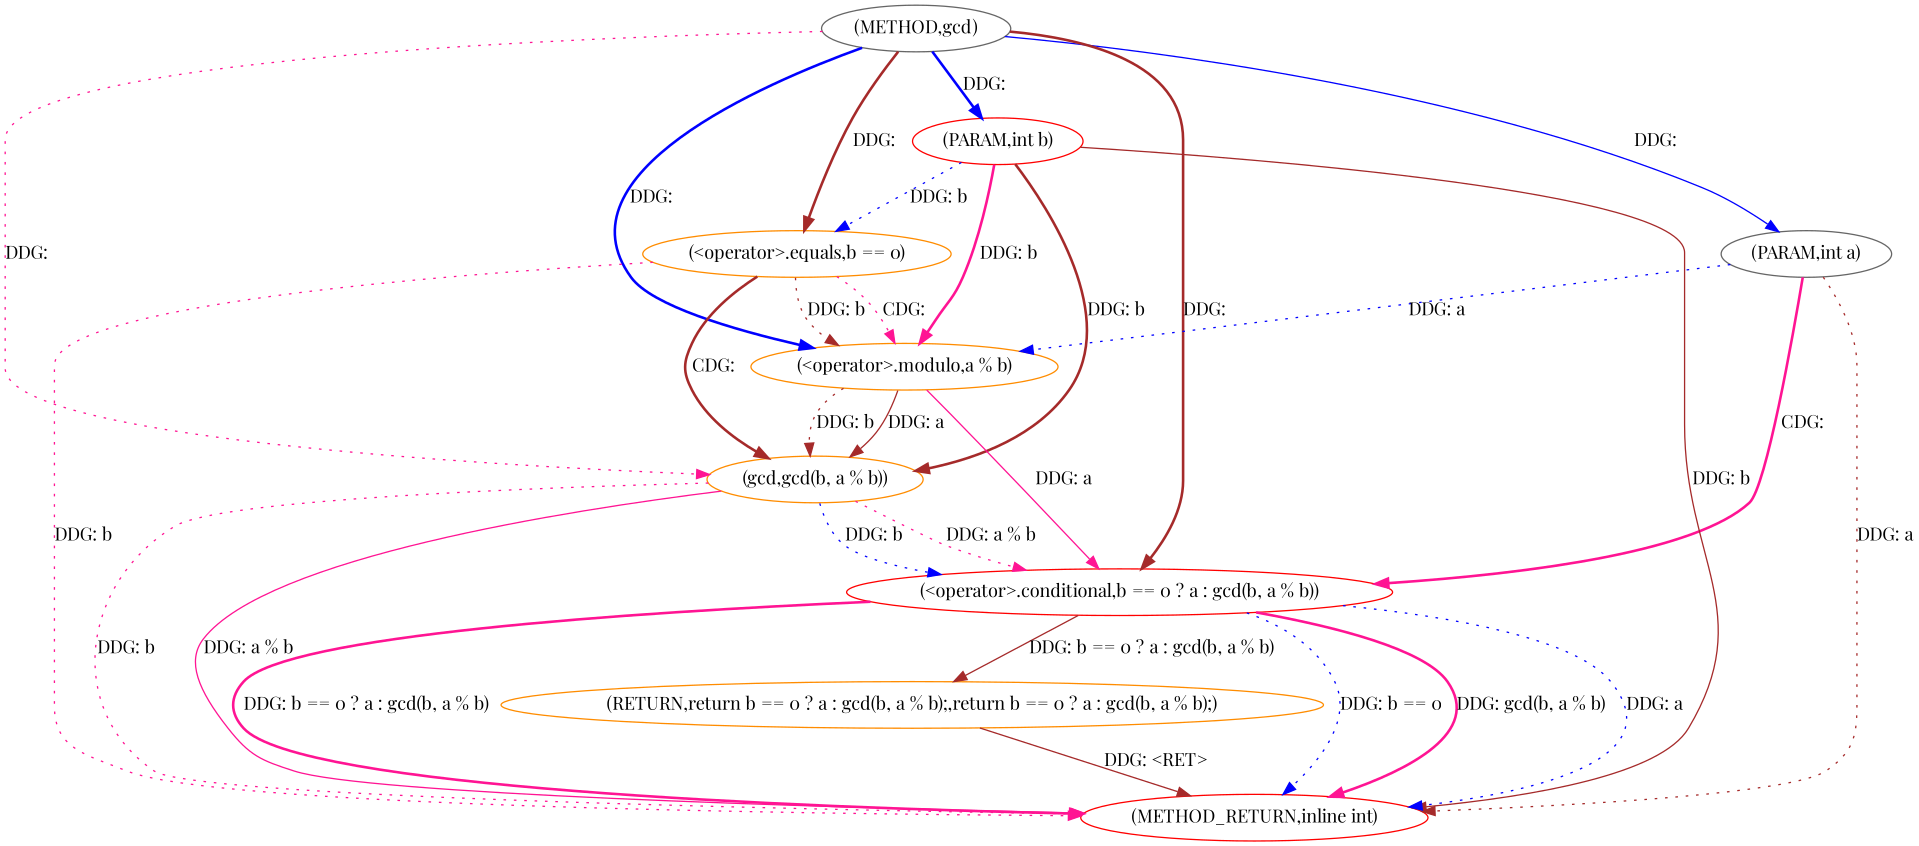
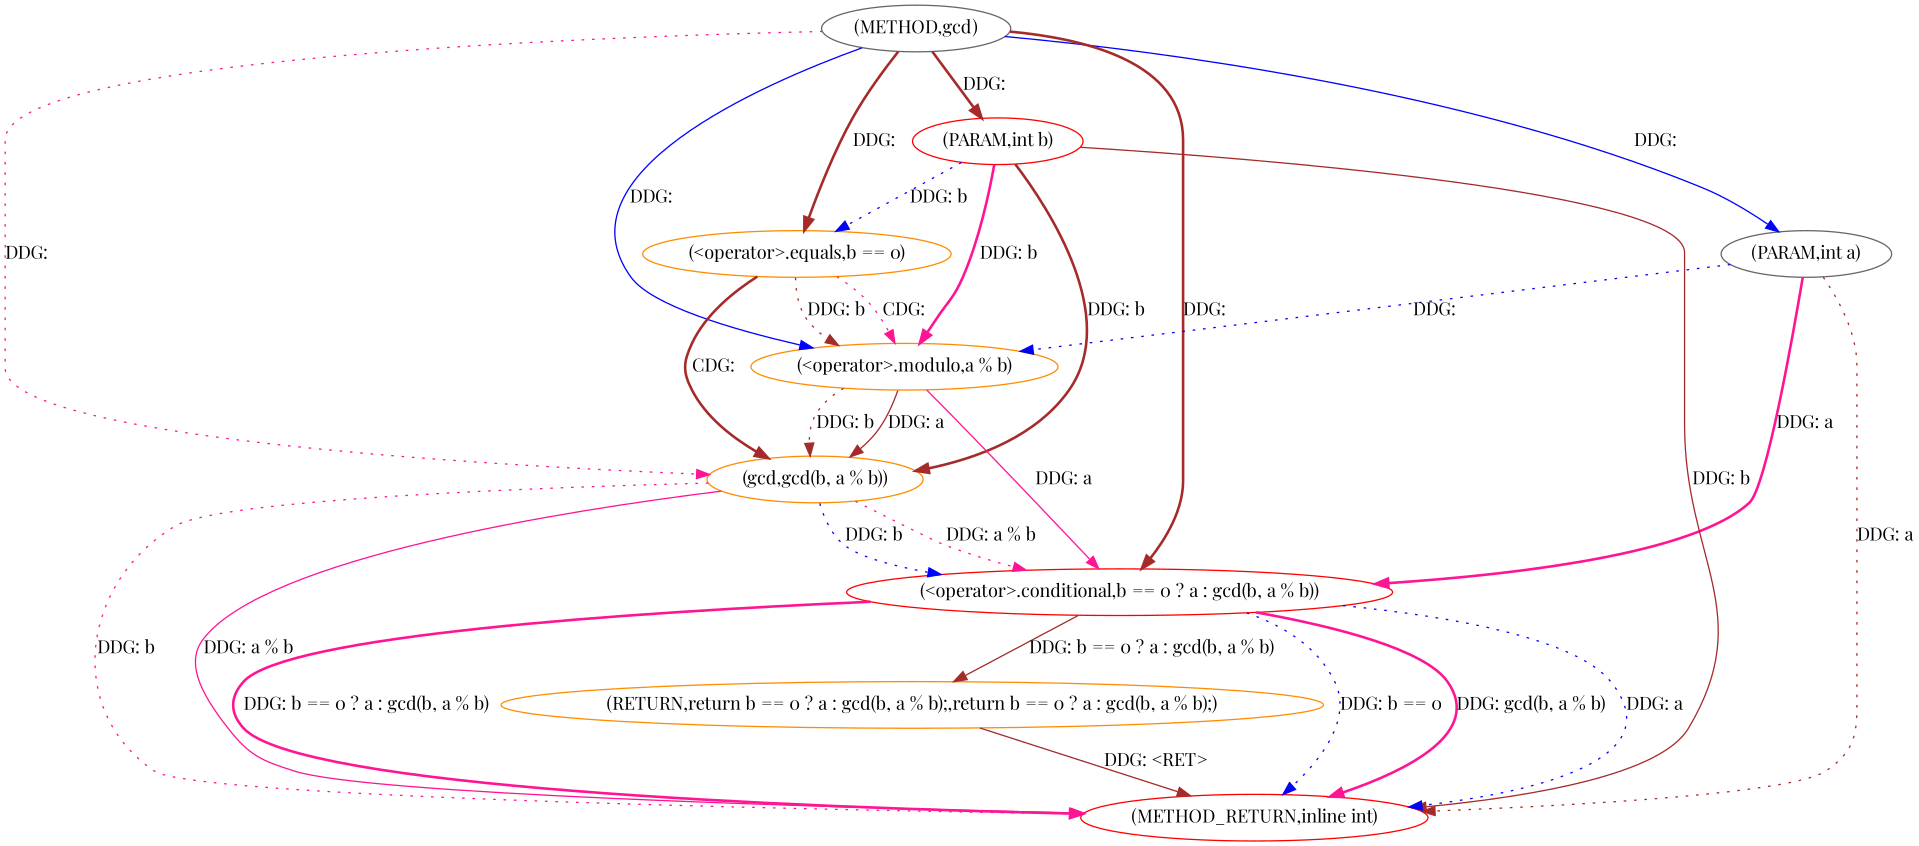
(953, 80) -> (953, 80)
(630, 191) -> (630, 191)
(1437, 310) -> (1437, 310)
(1805, 423) -> (1805, 423)
(73, 746) -> none
